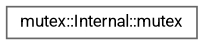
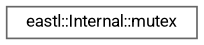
(102, 23) -> (102, 23)
